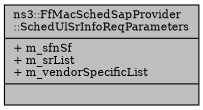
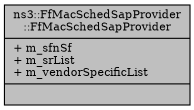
(102, 27) -> (97, 27)
